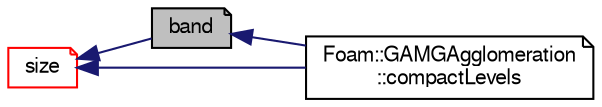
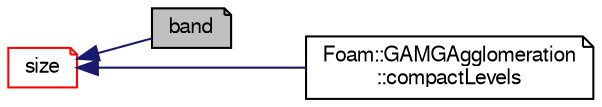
(279, 41) -> none
